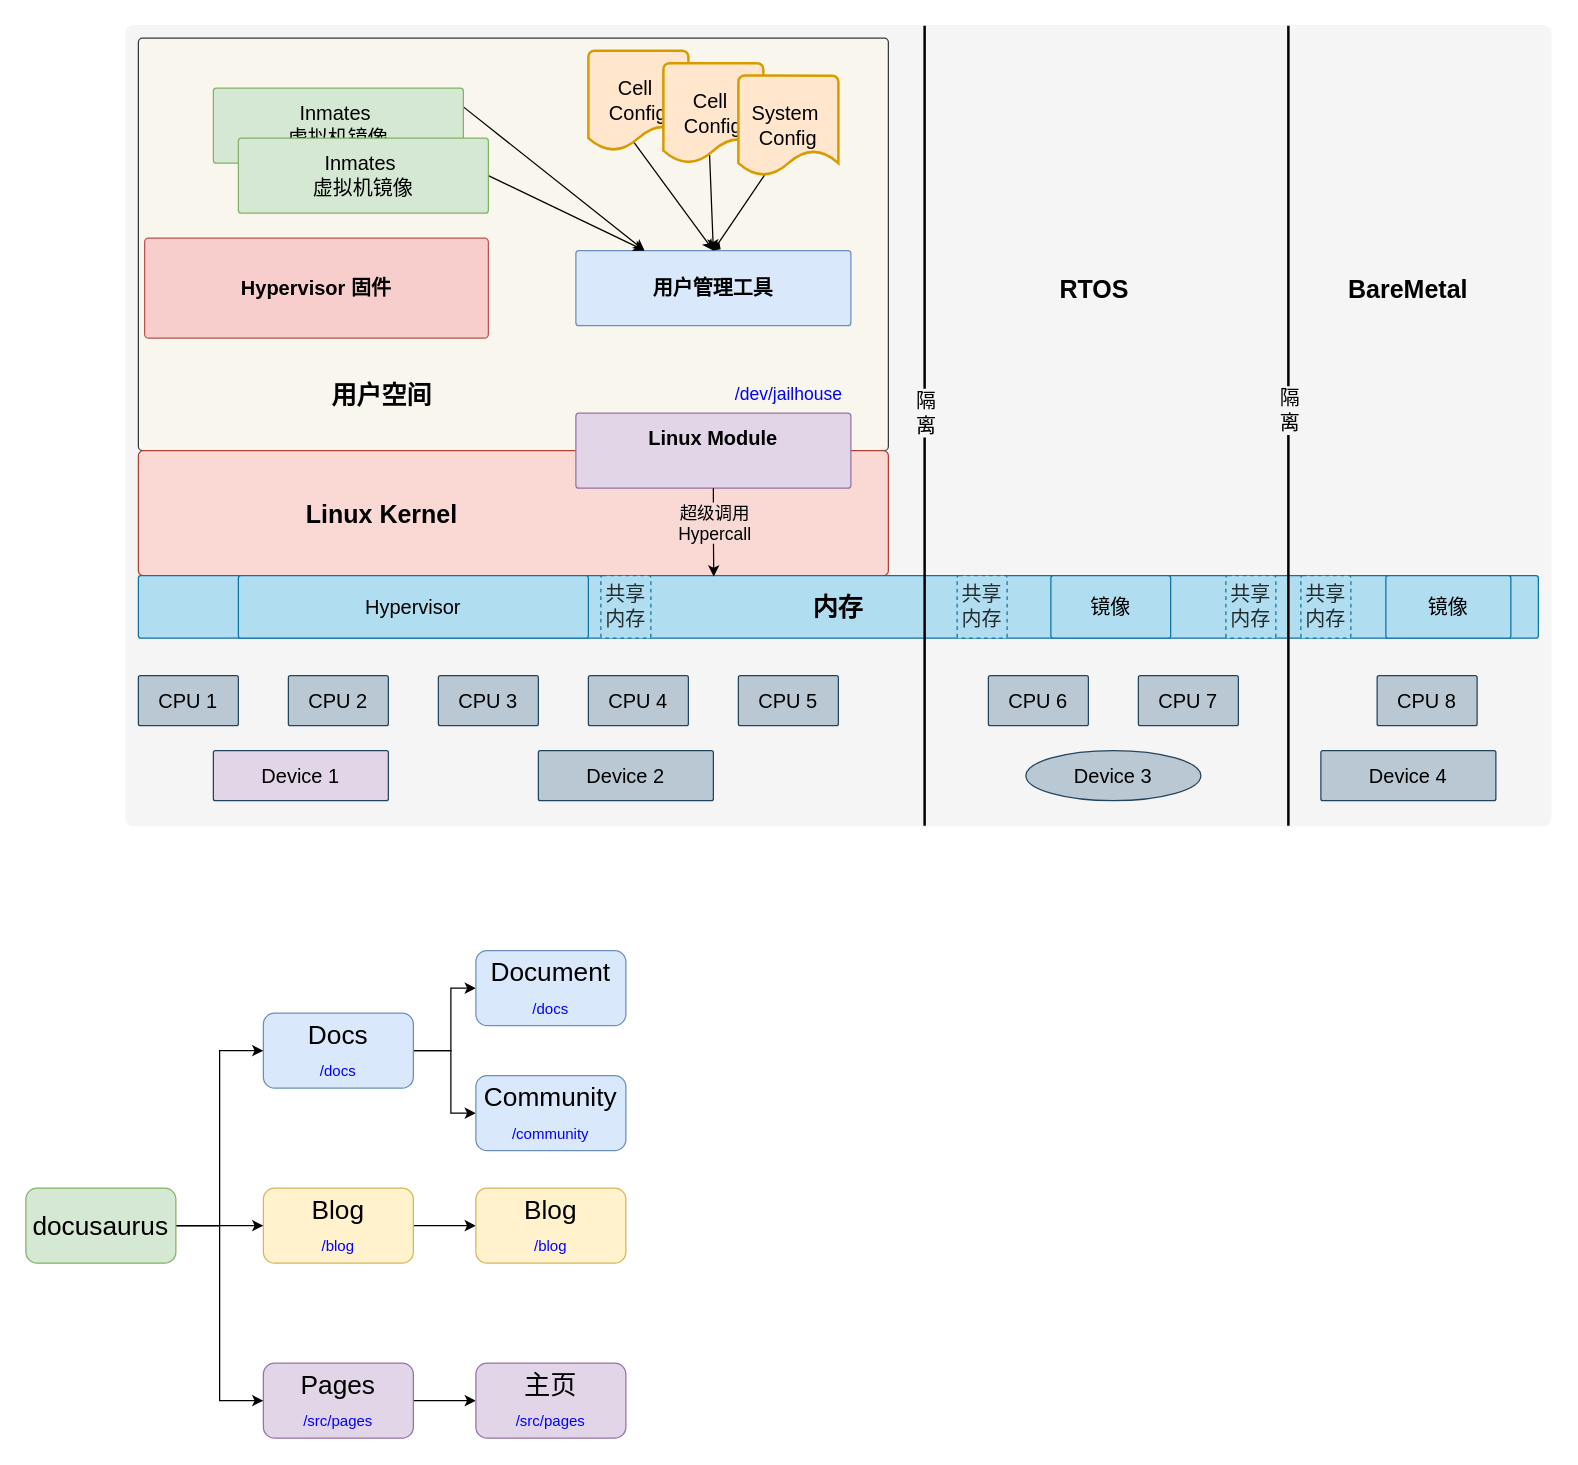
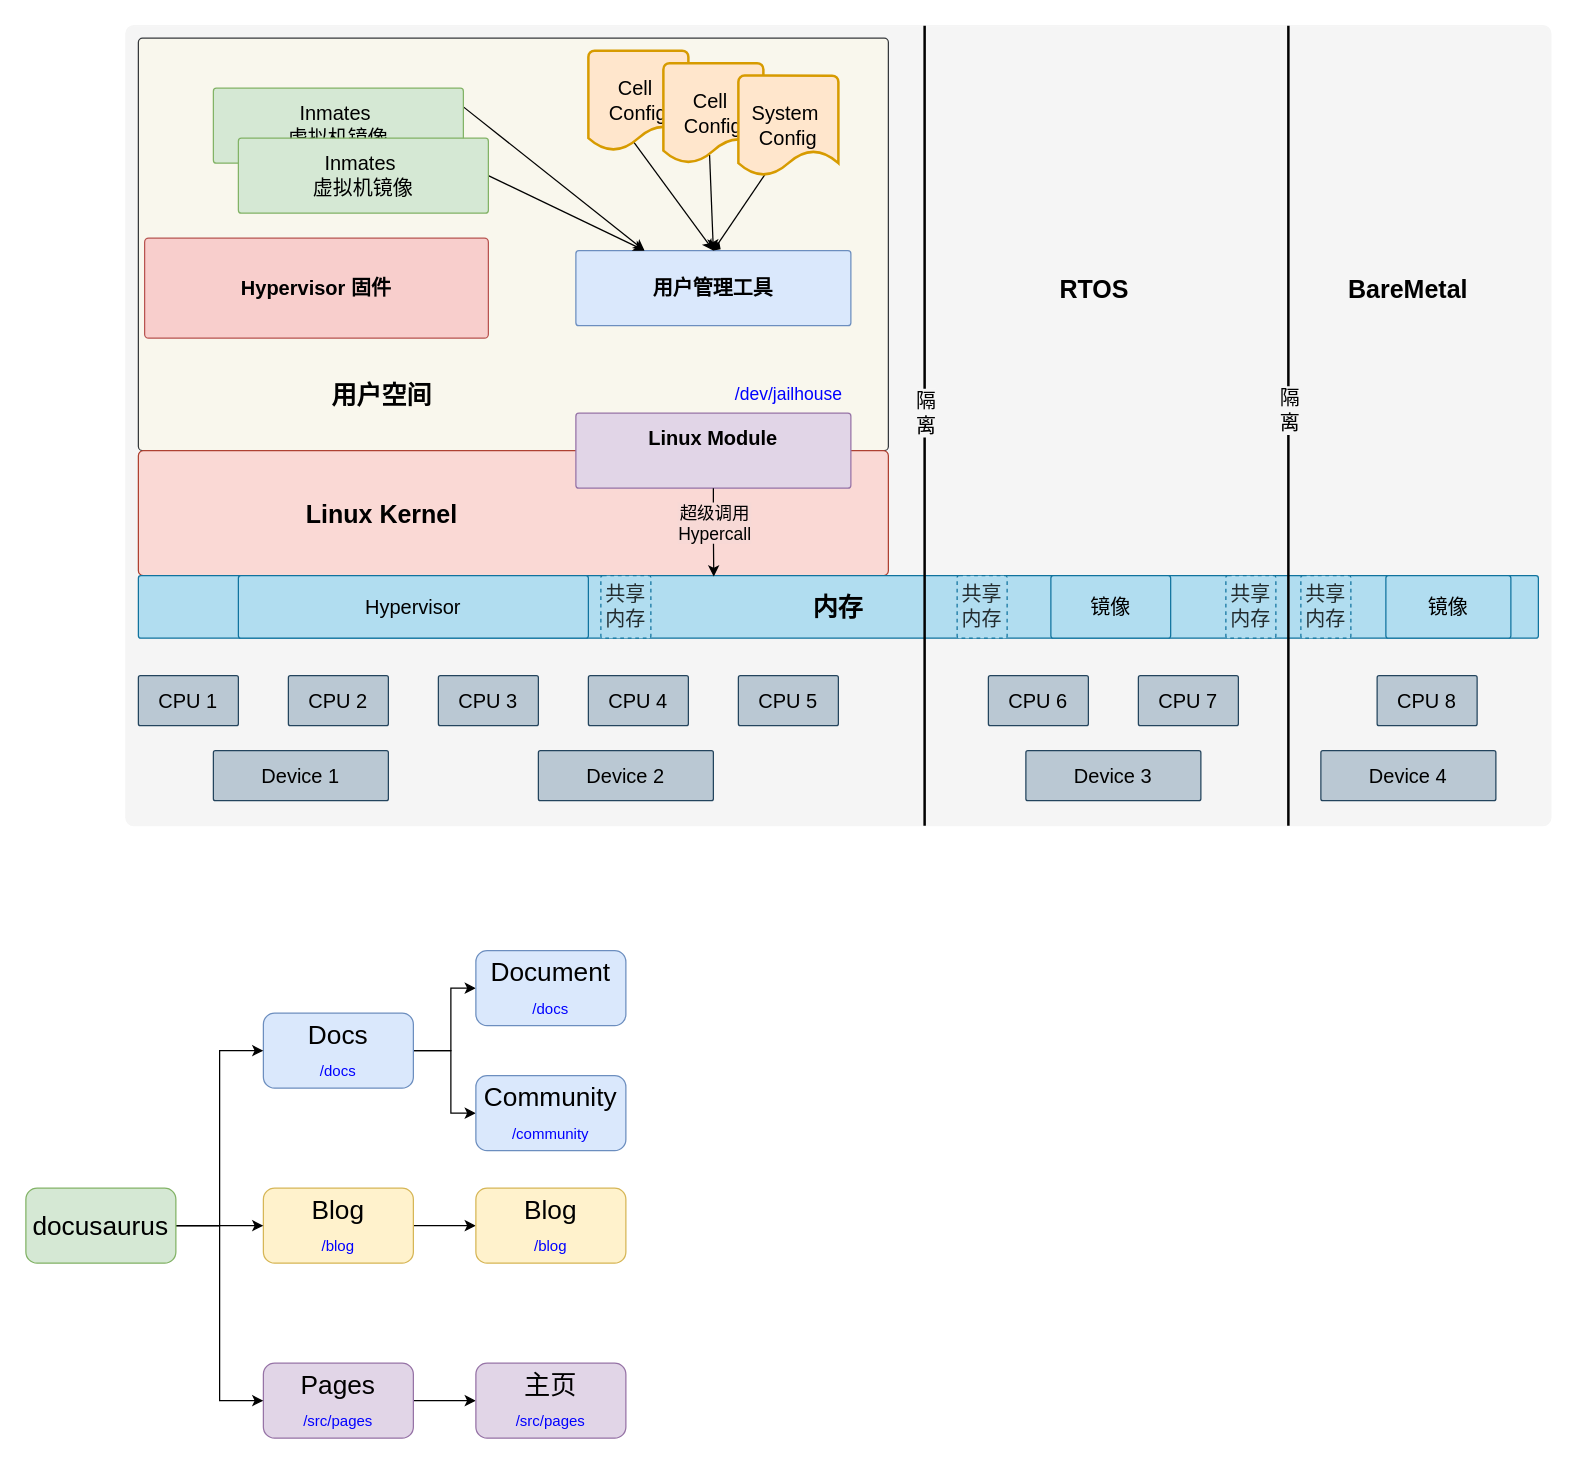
(301, 776) -> (301, 776)
(1113, 776) -> (1113, 776)
